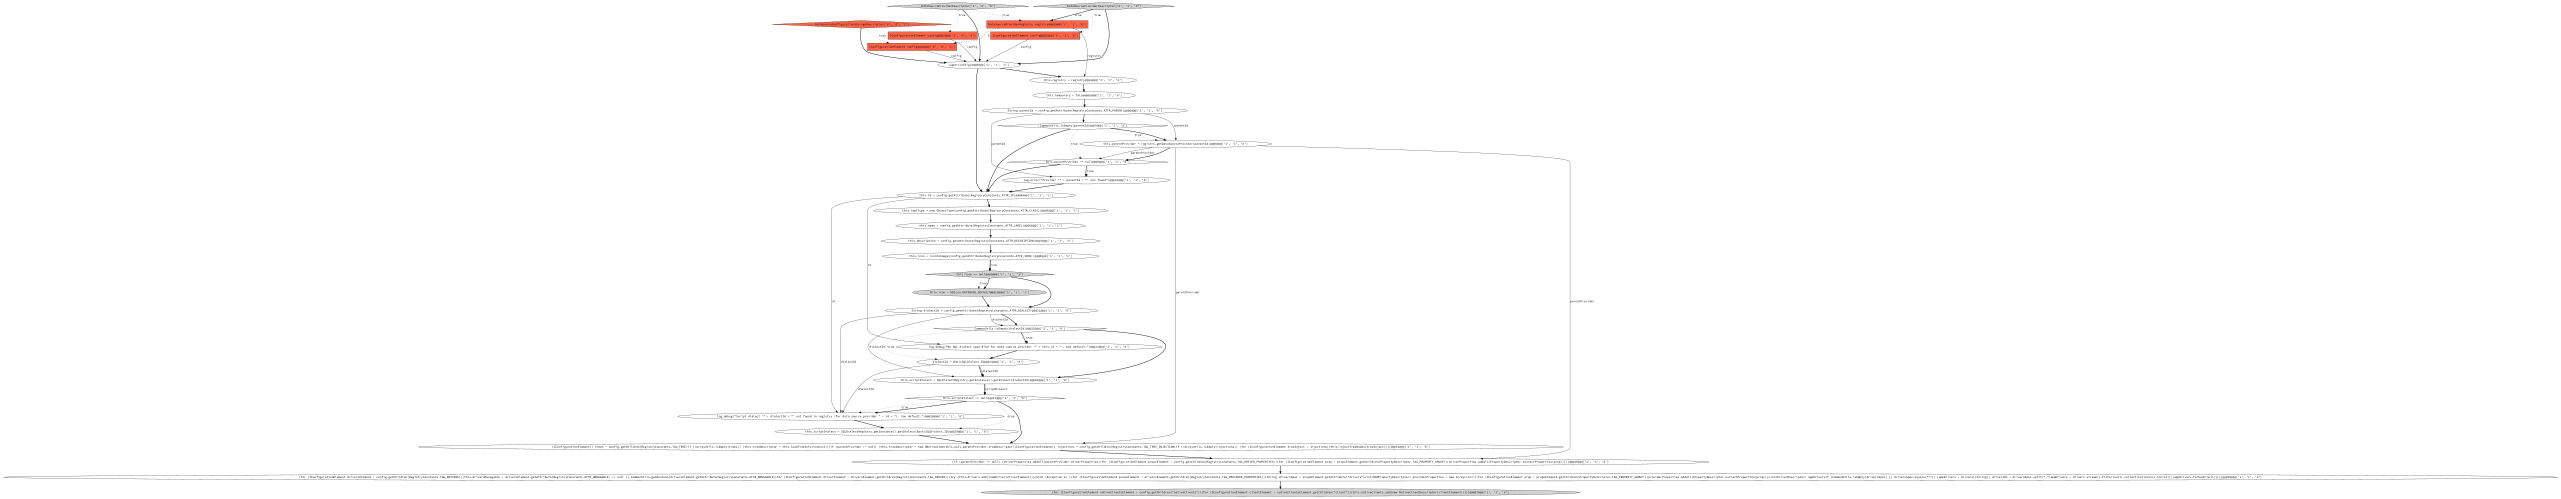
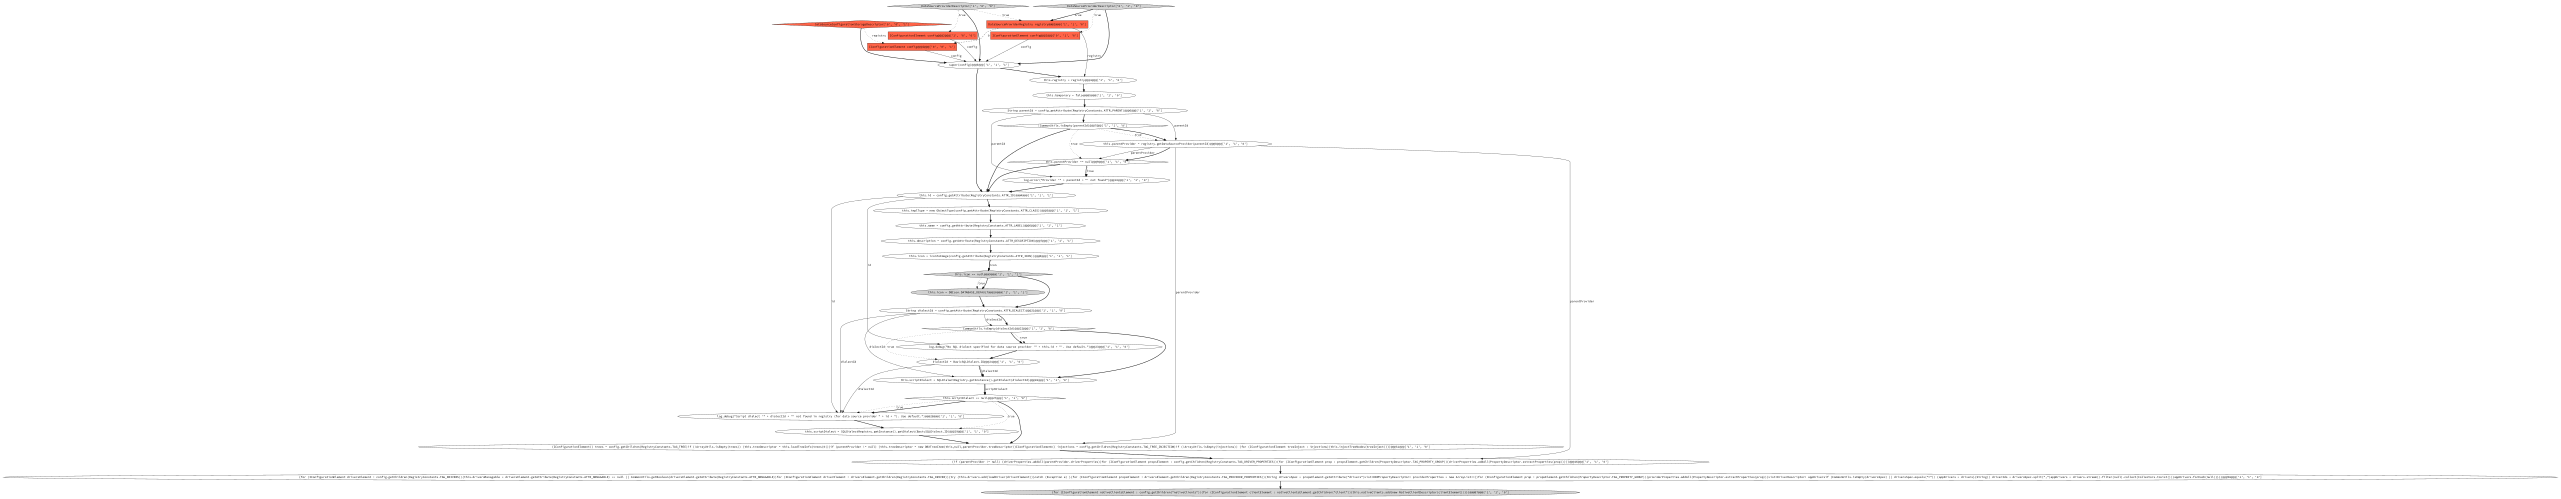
(883, 36) -> (879, 36)
